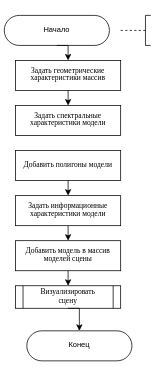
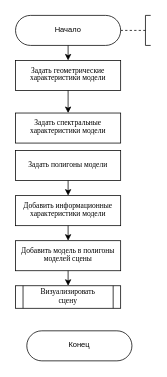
(57, 30) -> (68, 30)
(68, 74) -> (68, 74)
(68, 120) -> (68, 128)
(68, 164) -> (68, 164)
(68, 209) -> (68, 209)
(68, 254) -> (68, 254)
(79, 315) -> none
